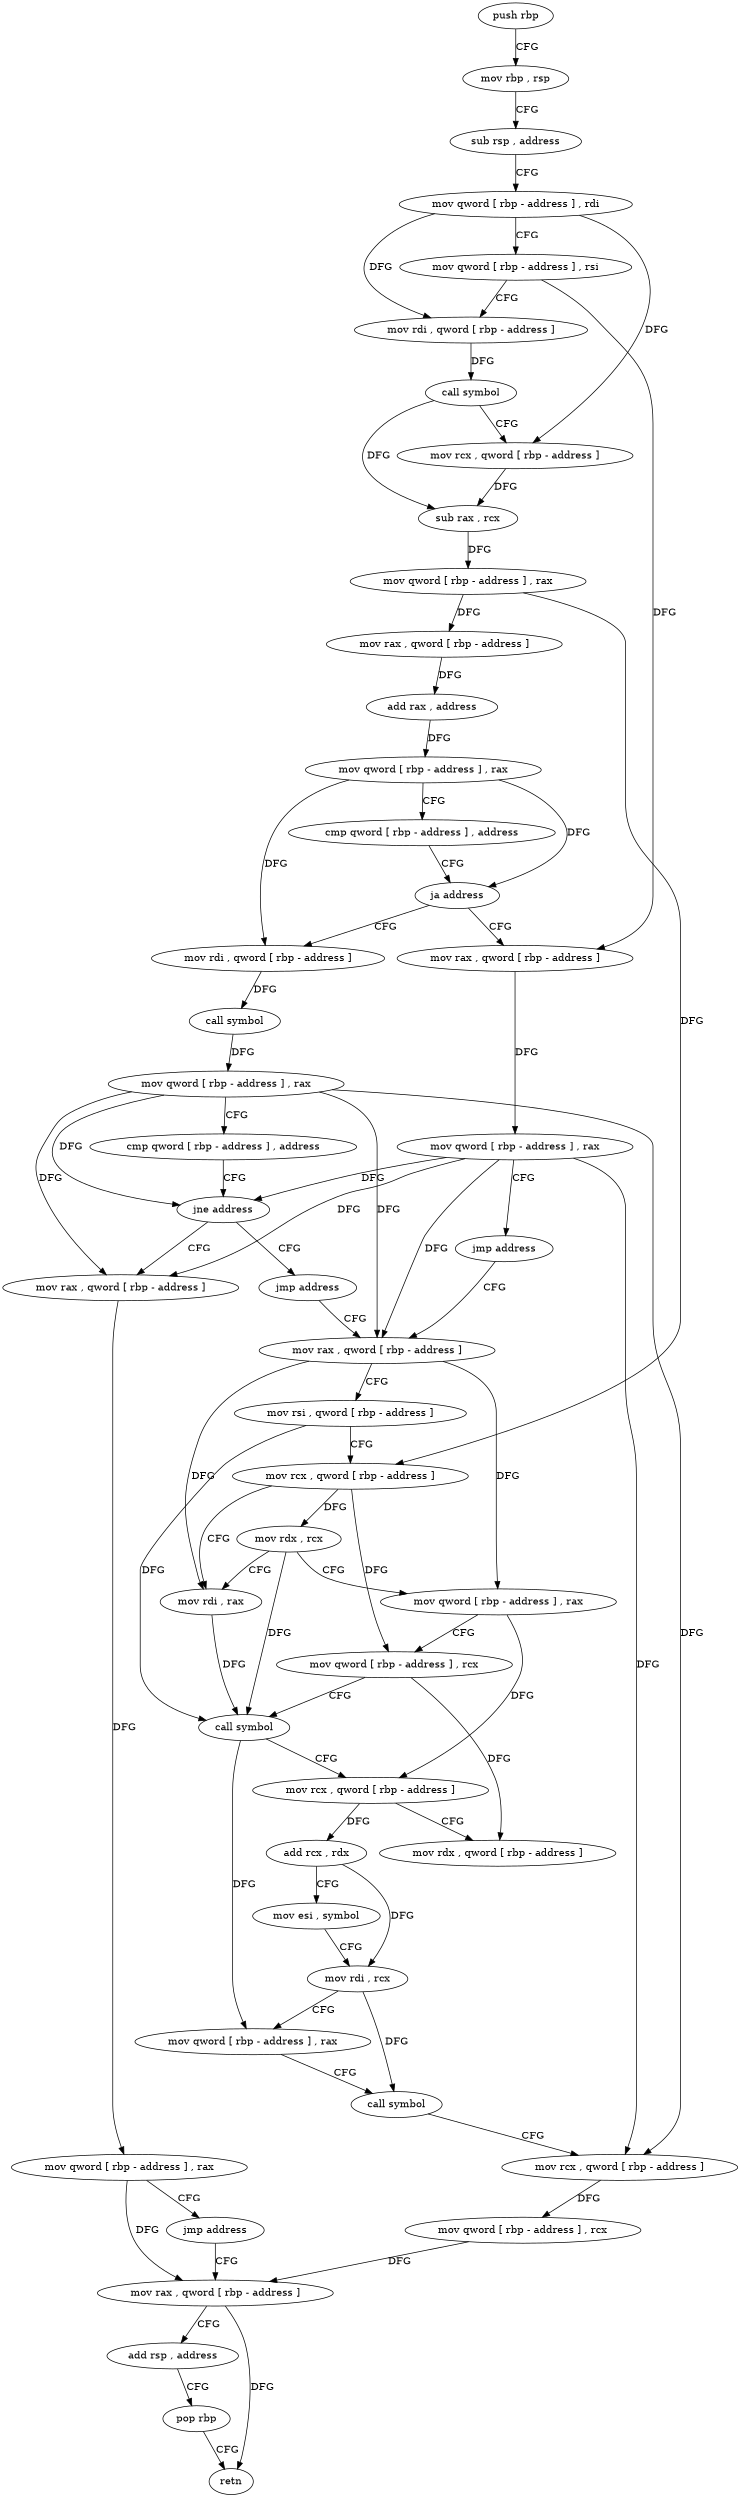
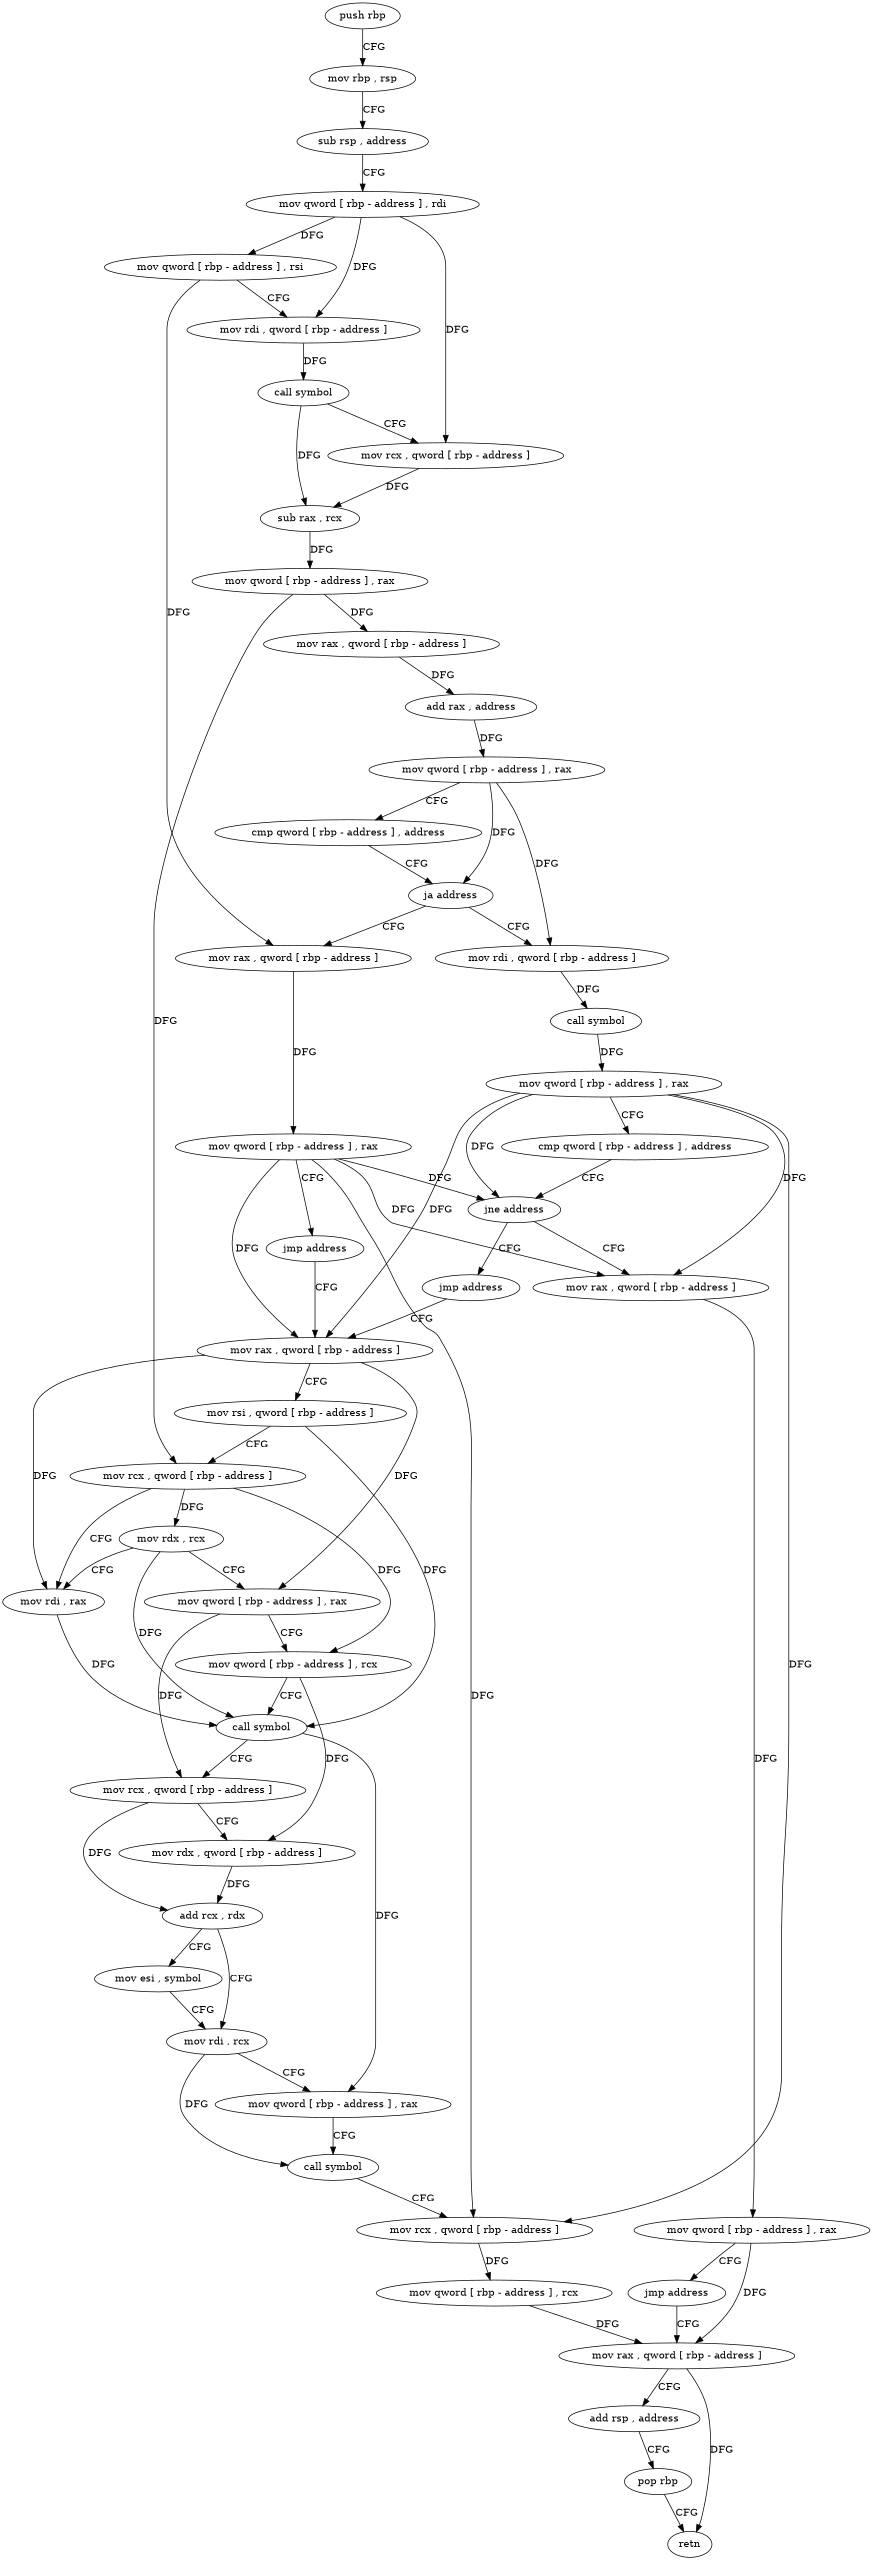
(527, 236) -> (312, 236)
none -> (226, 1881)
(403, 1916) -> (241, 1979)
